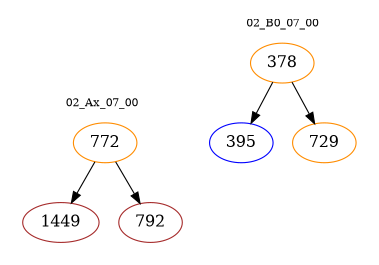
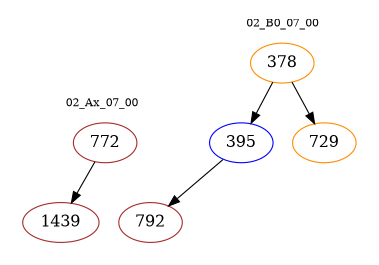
(105, 143) -> (105, 143)
(125, 178) -> (200, 179)
(61, 222) -> (61, 222)
